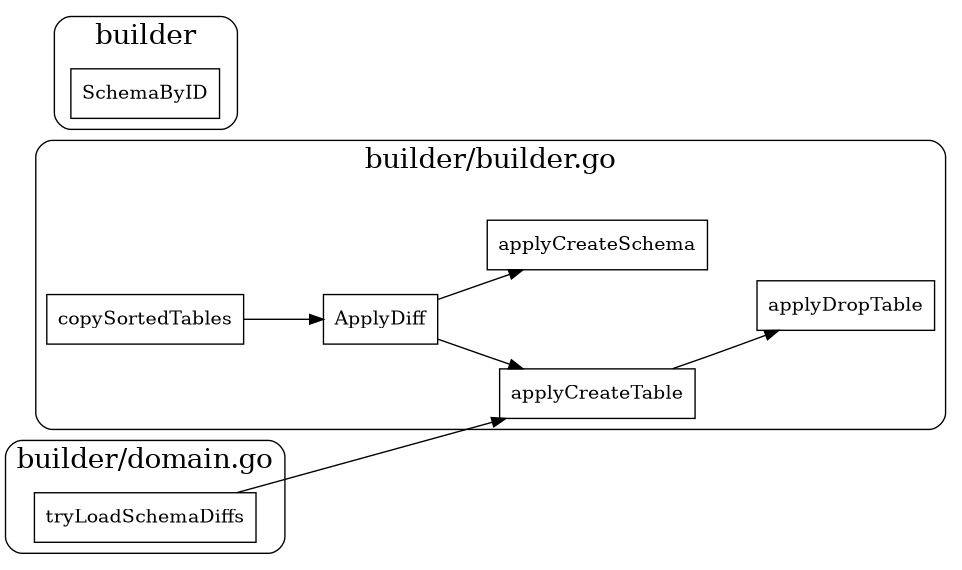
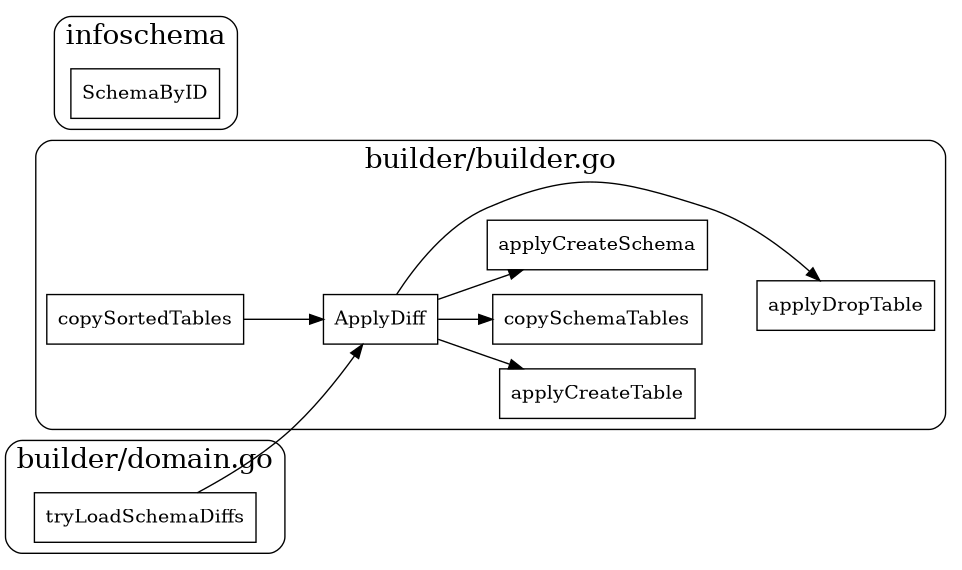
(146, 37) -> (146, 37)
none -> (597, 319)
(719, 352) -> (594, 182)
(365, 457) -> (301, 420)
